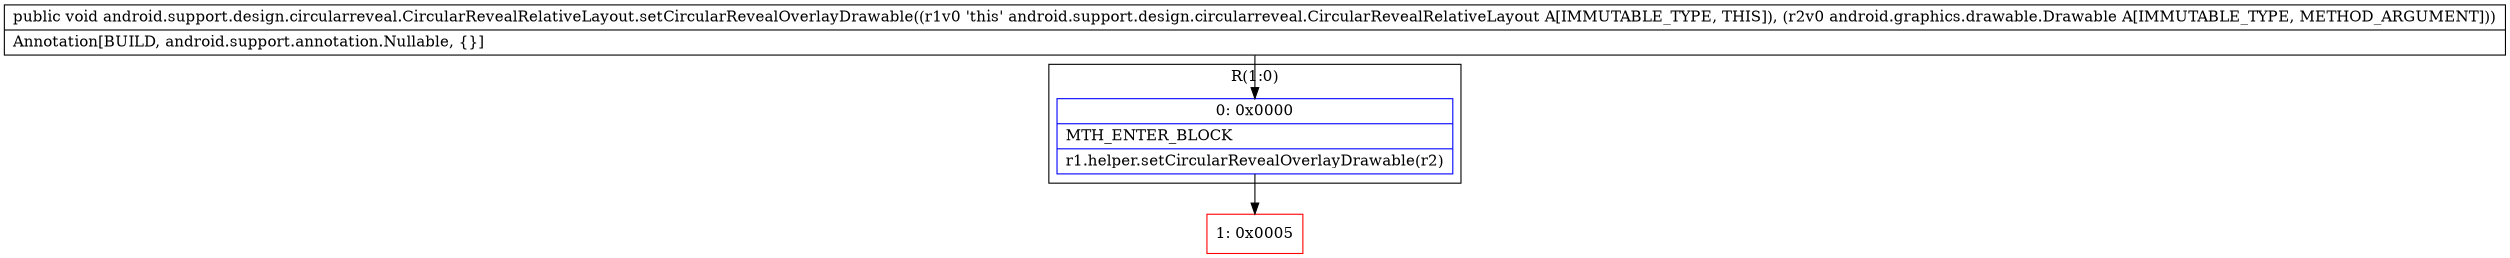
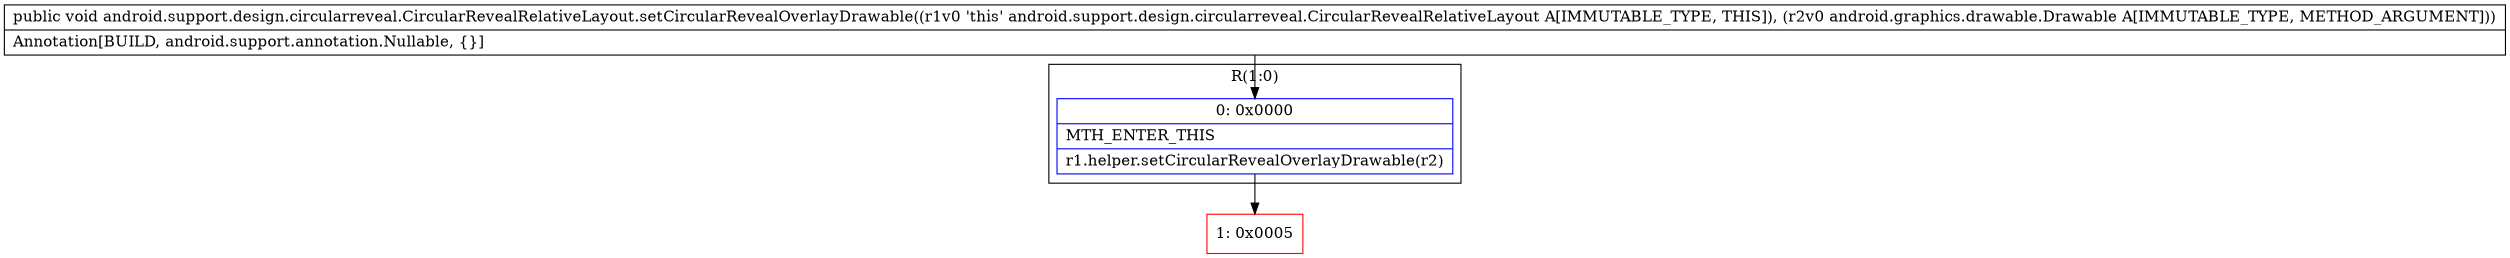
(1150, 136) -> (1141, 136)
